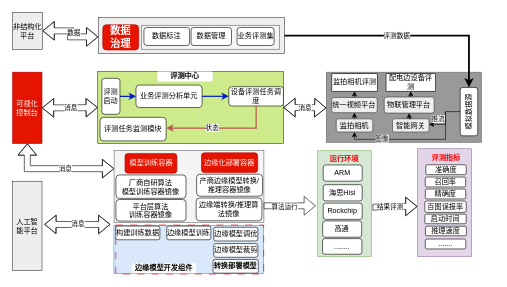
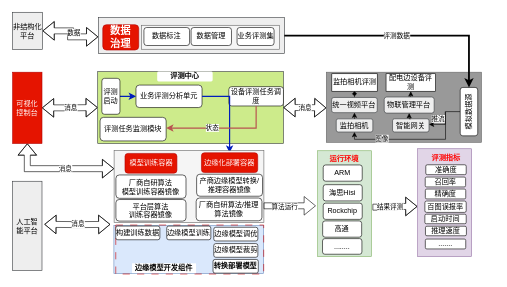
(222, 96) -> (230, 118)
(355, 96) -> (355, 96)
(229, 210) -> (229, 210)
